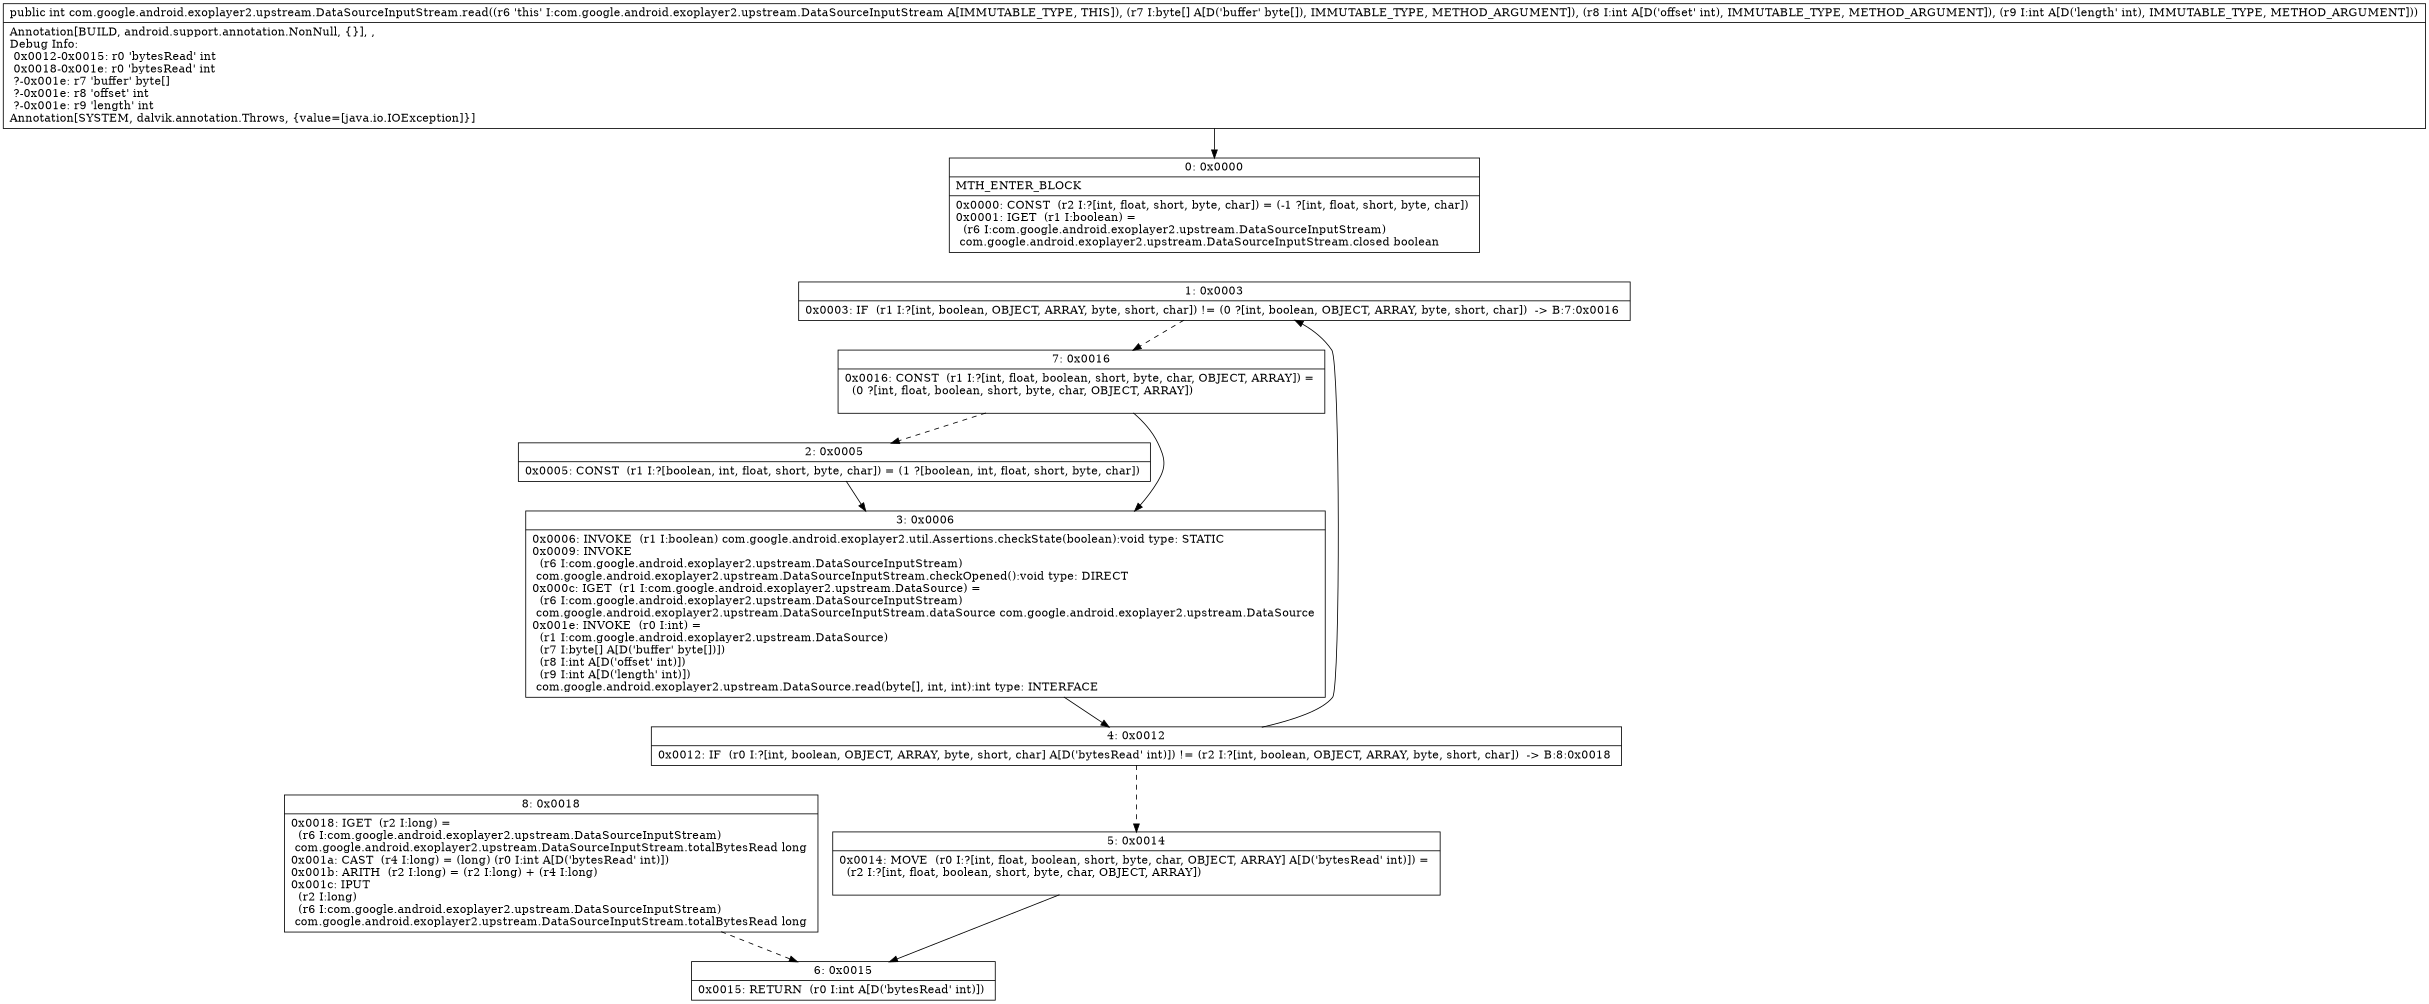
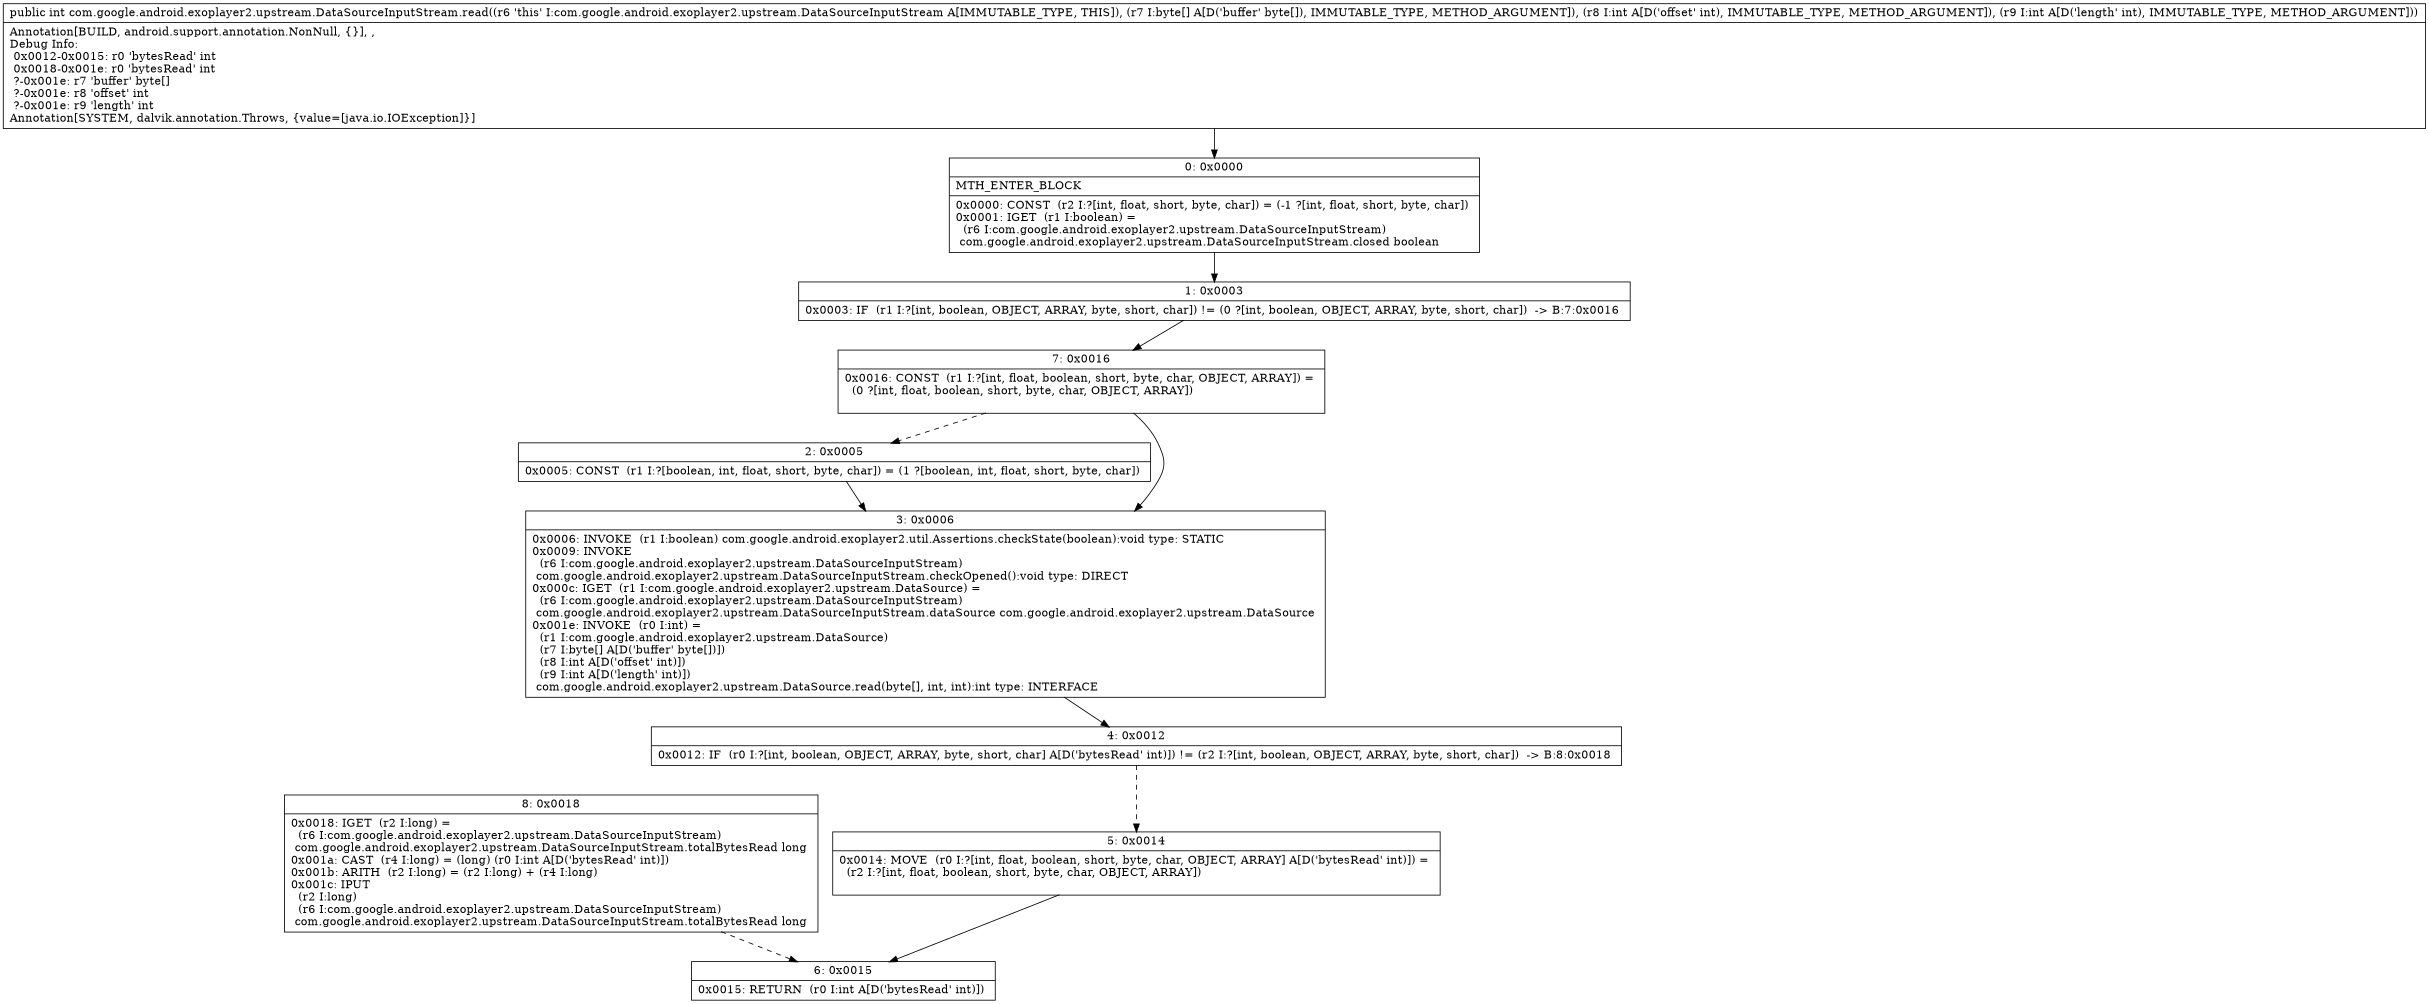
(1162, 333) -> (1162, 333)
(1338, 543) -> (1214, 263)
